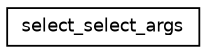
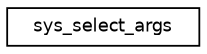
(103, 27) -> (103, 27)
